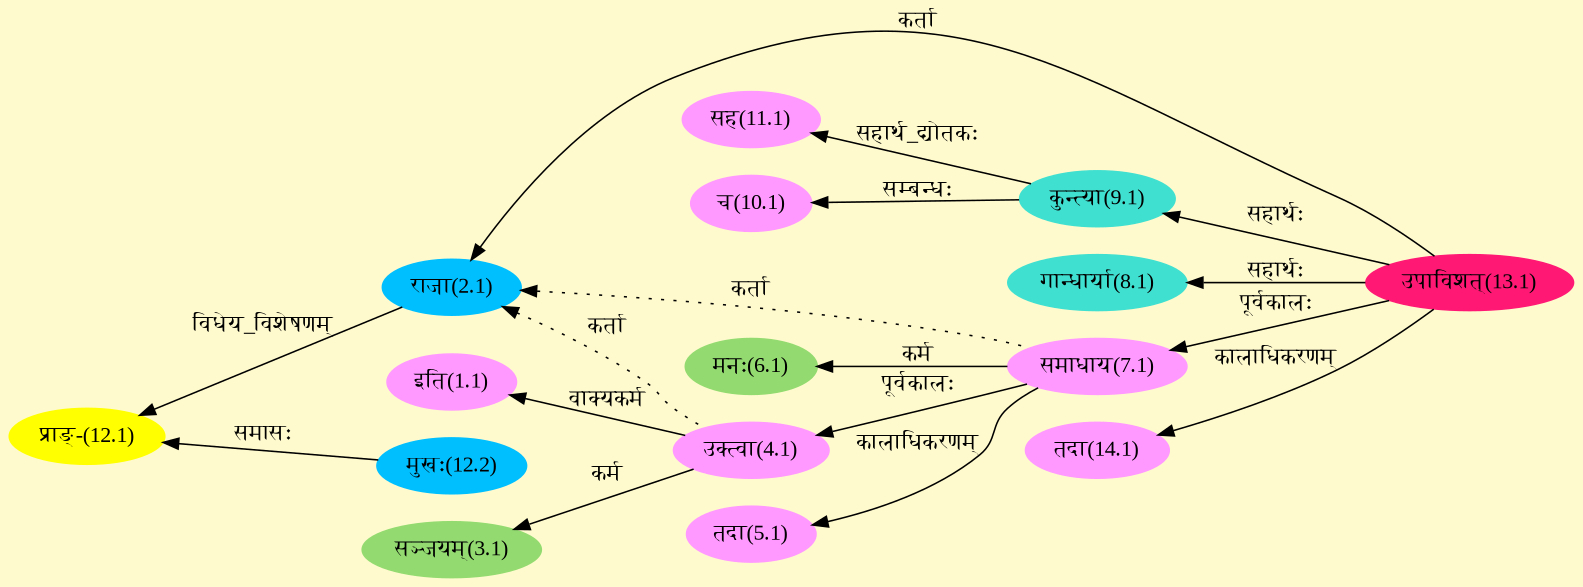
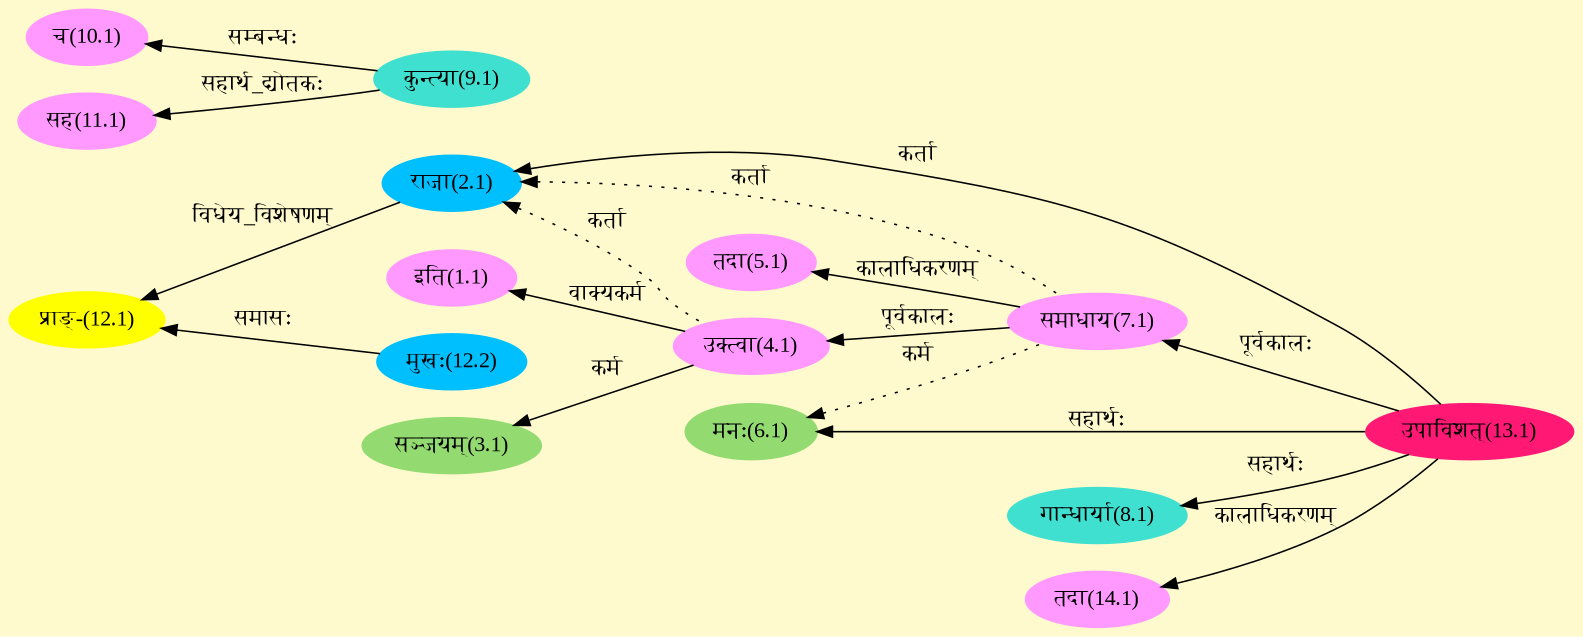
(1284, 241) -> (1099, 432)
(920, 366) -> (933, 381)
